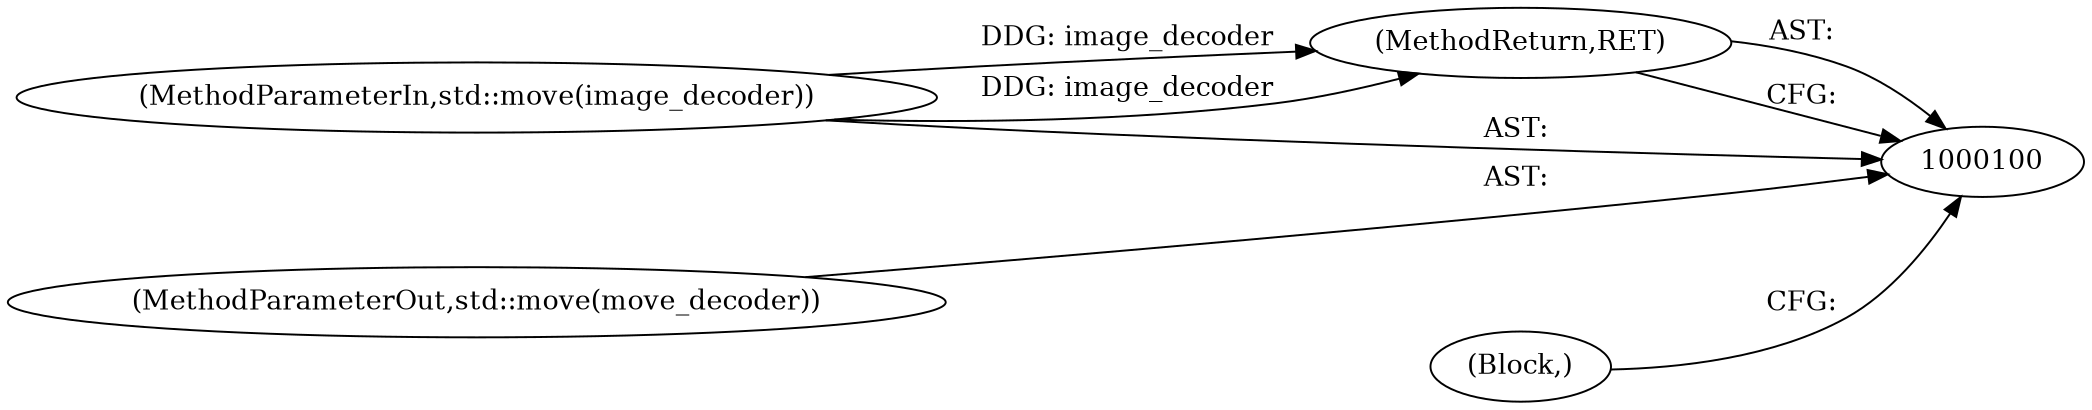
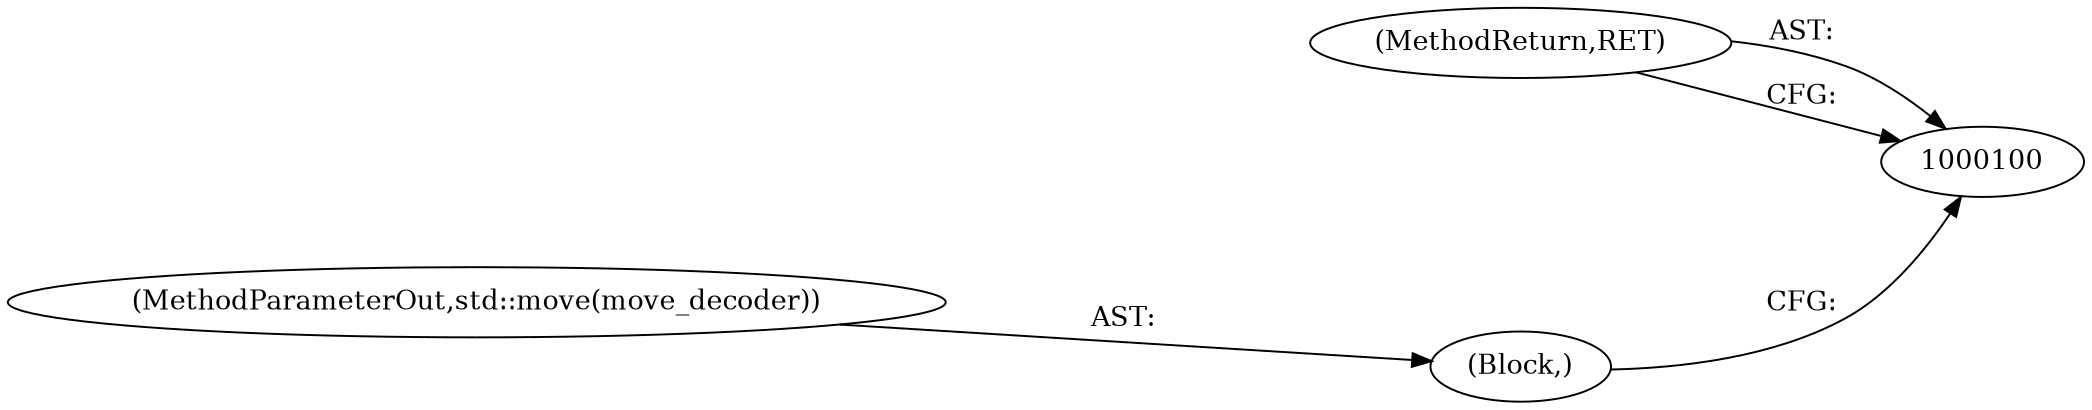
(477, 98) -> none
(1337, 232) -> (1126, 342)
